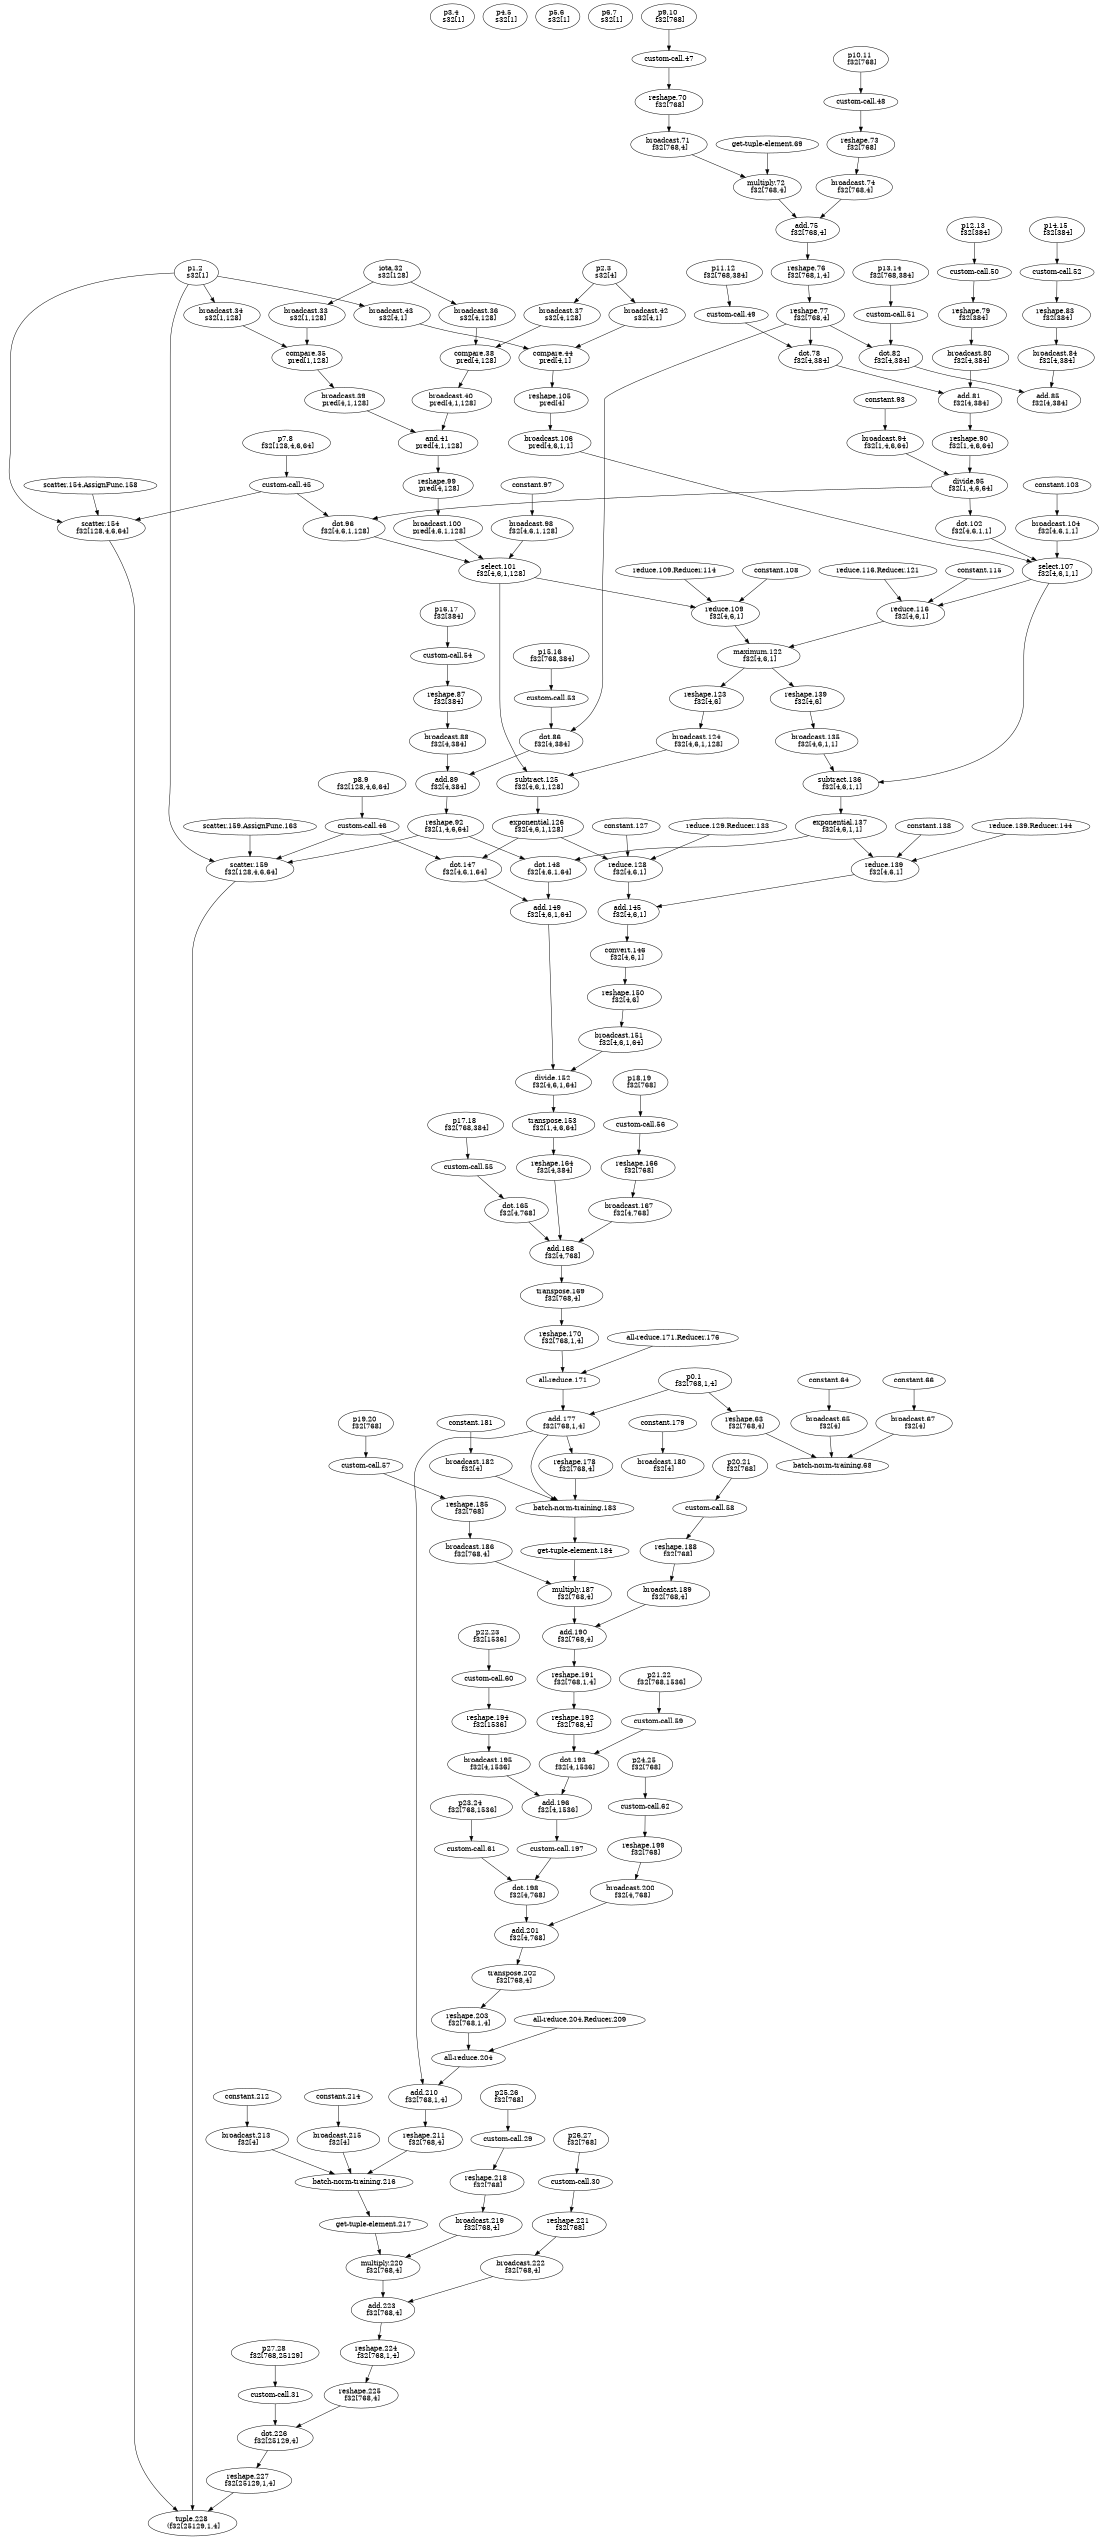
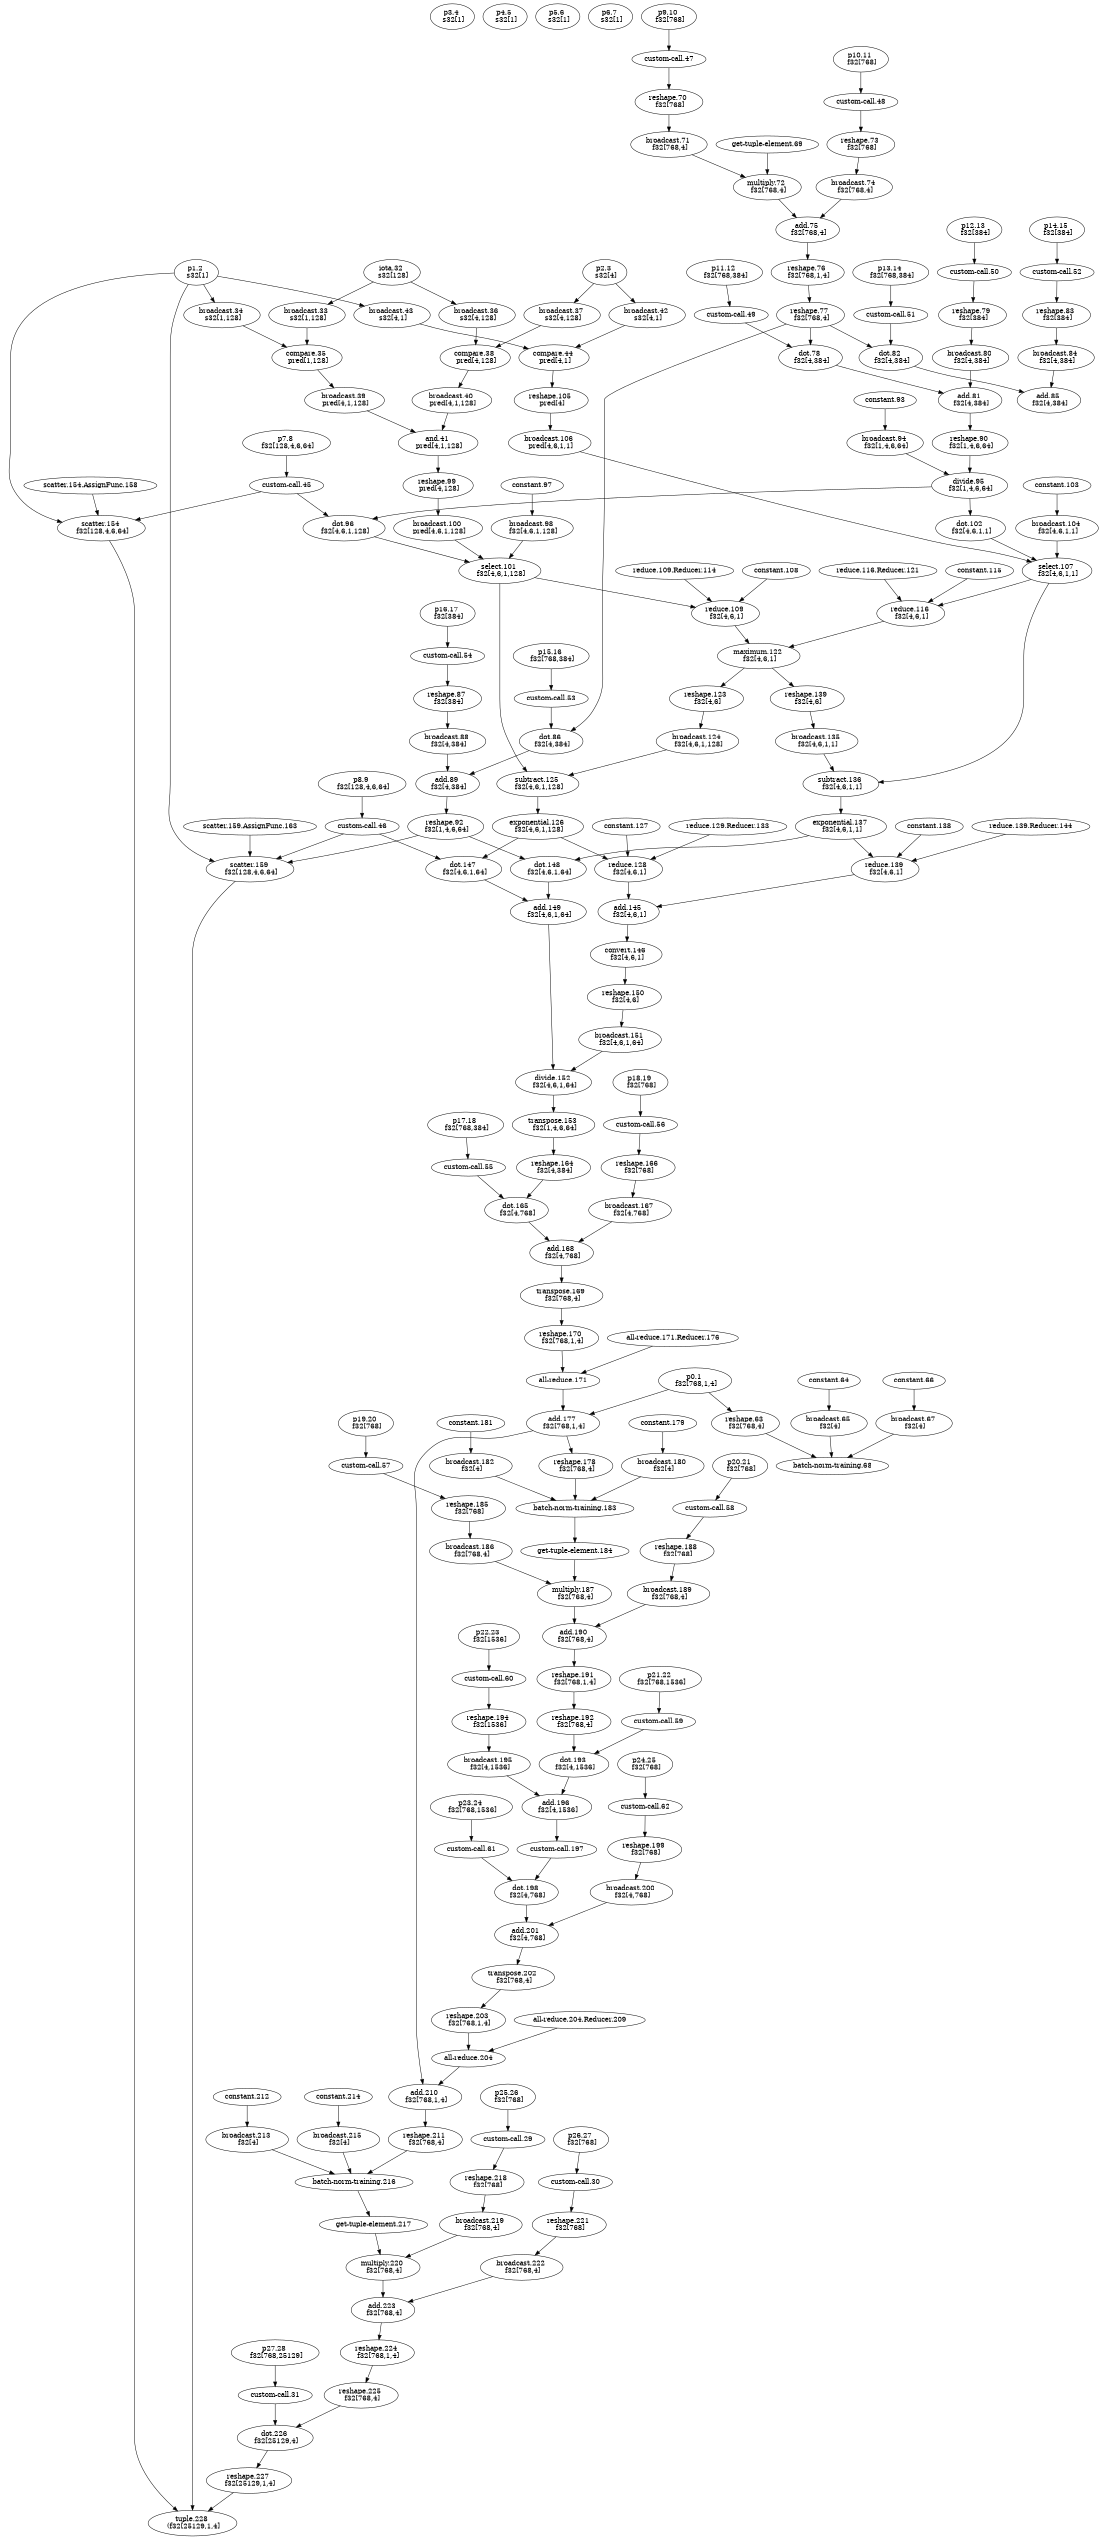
(557, 1208) -> (537, 1187)
(531, 1468) -> (618, 1488)
